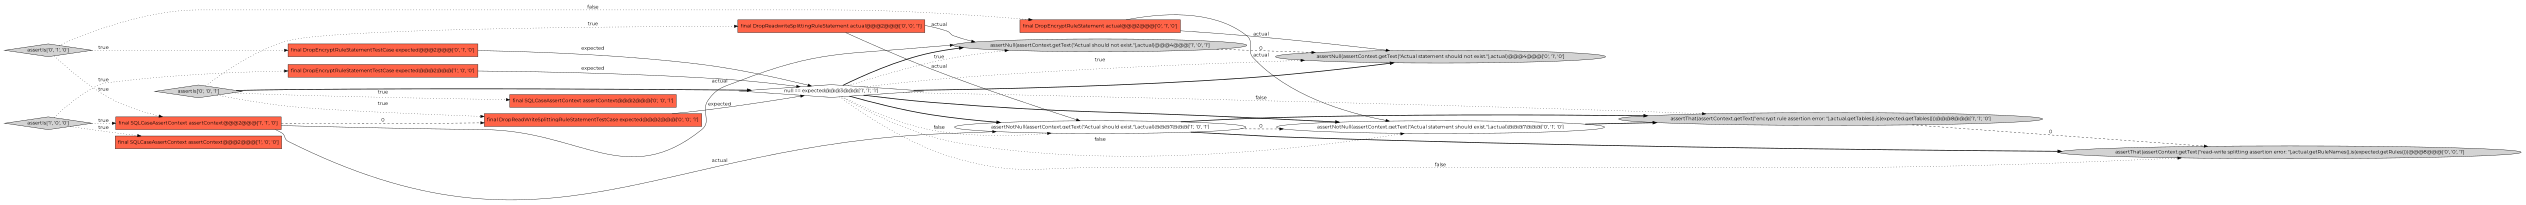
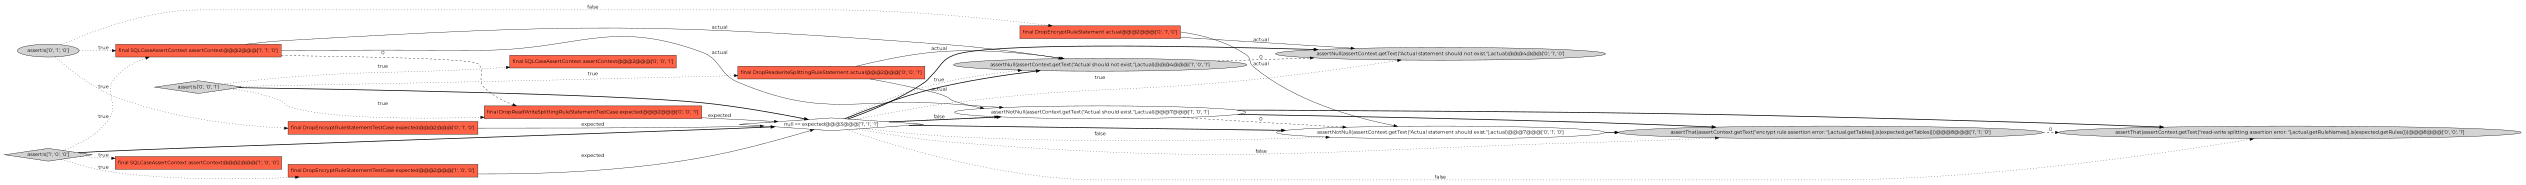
(48, 50) -> (48, 51)
none -> (424, 139)
